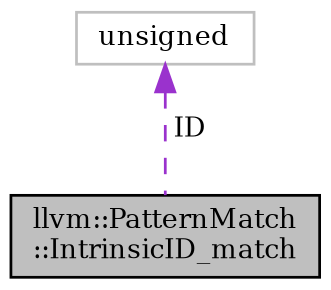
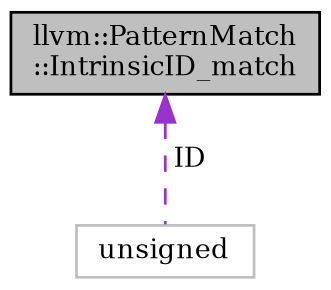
(165, 144) -> (165, 174)
